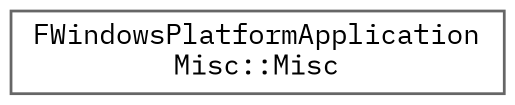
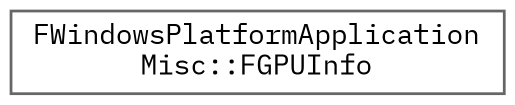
(258, 52) -> (258, 52)
